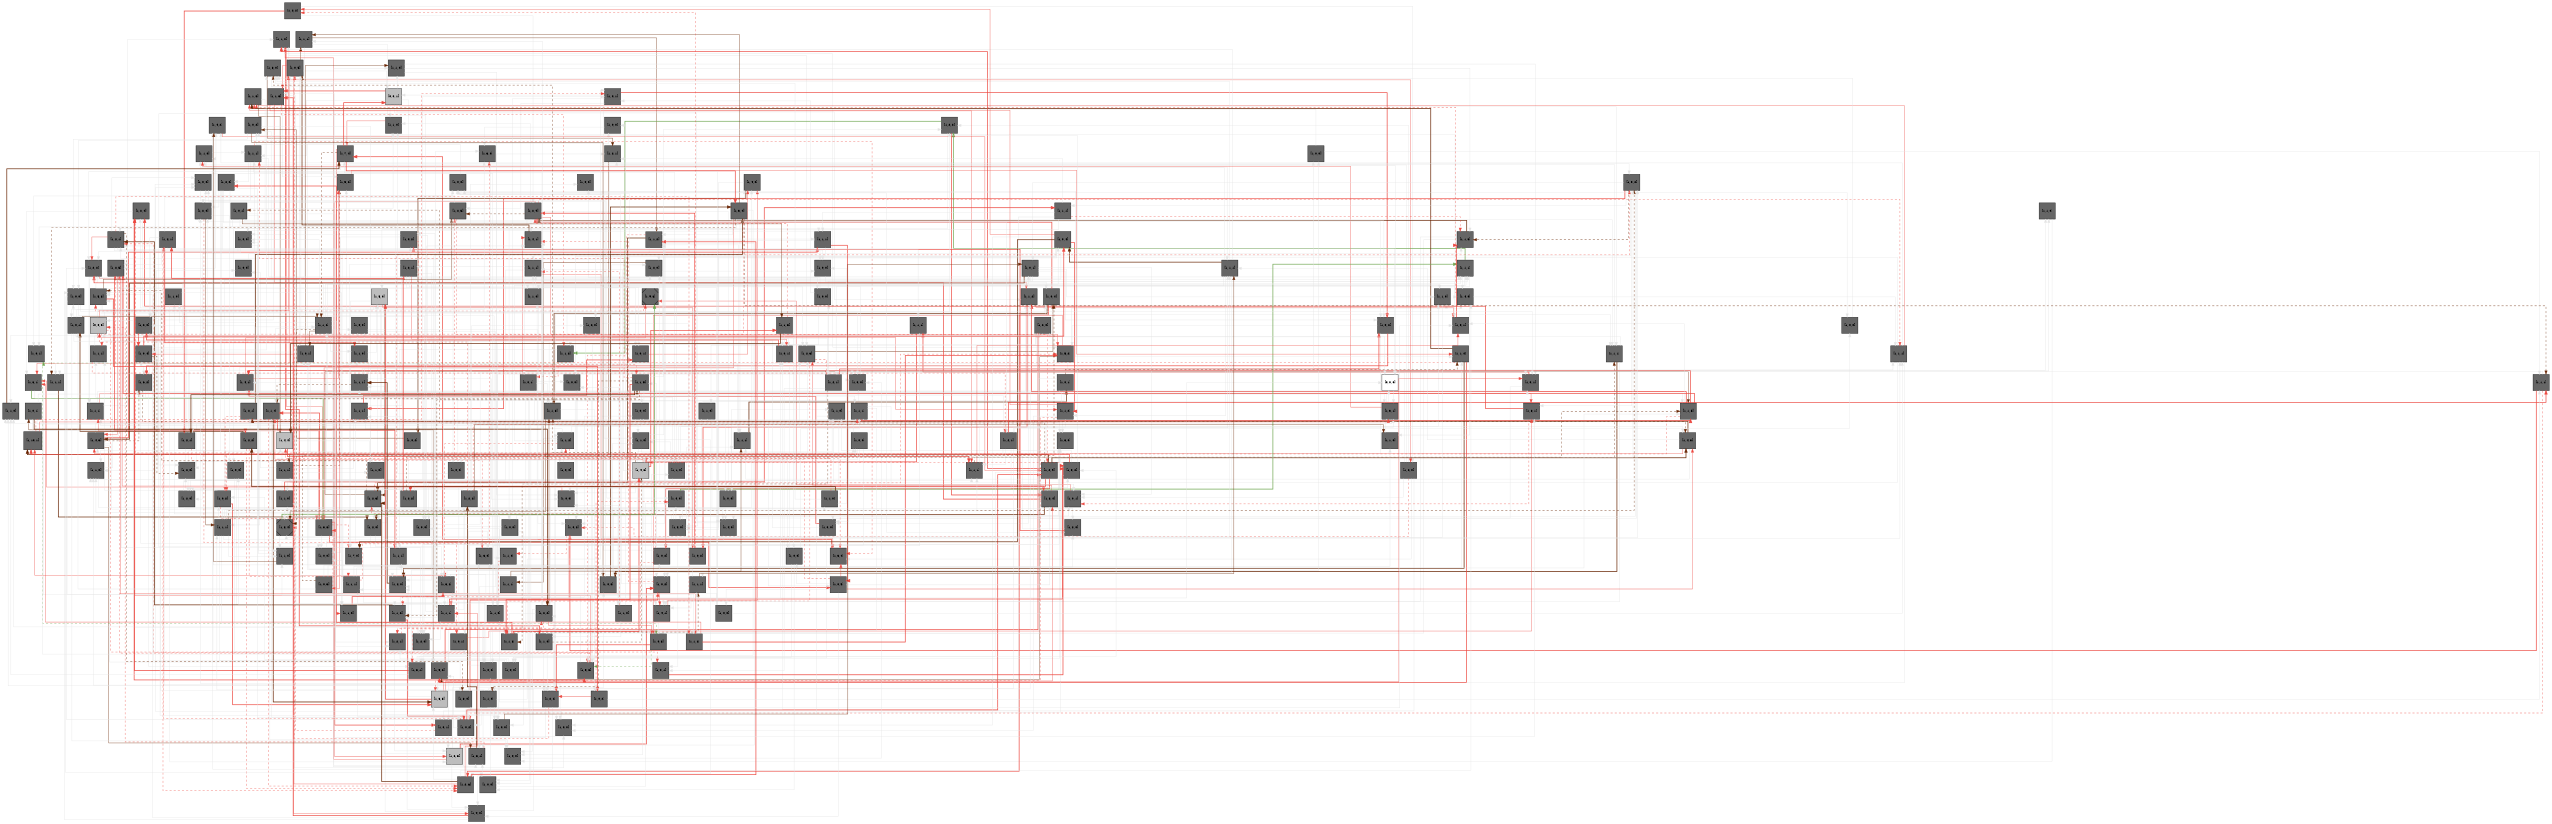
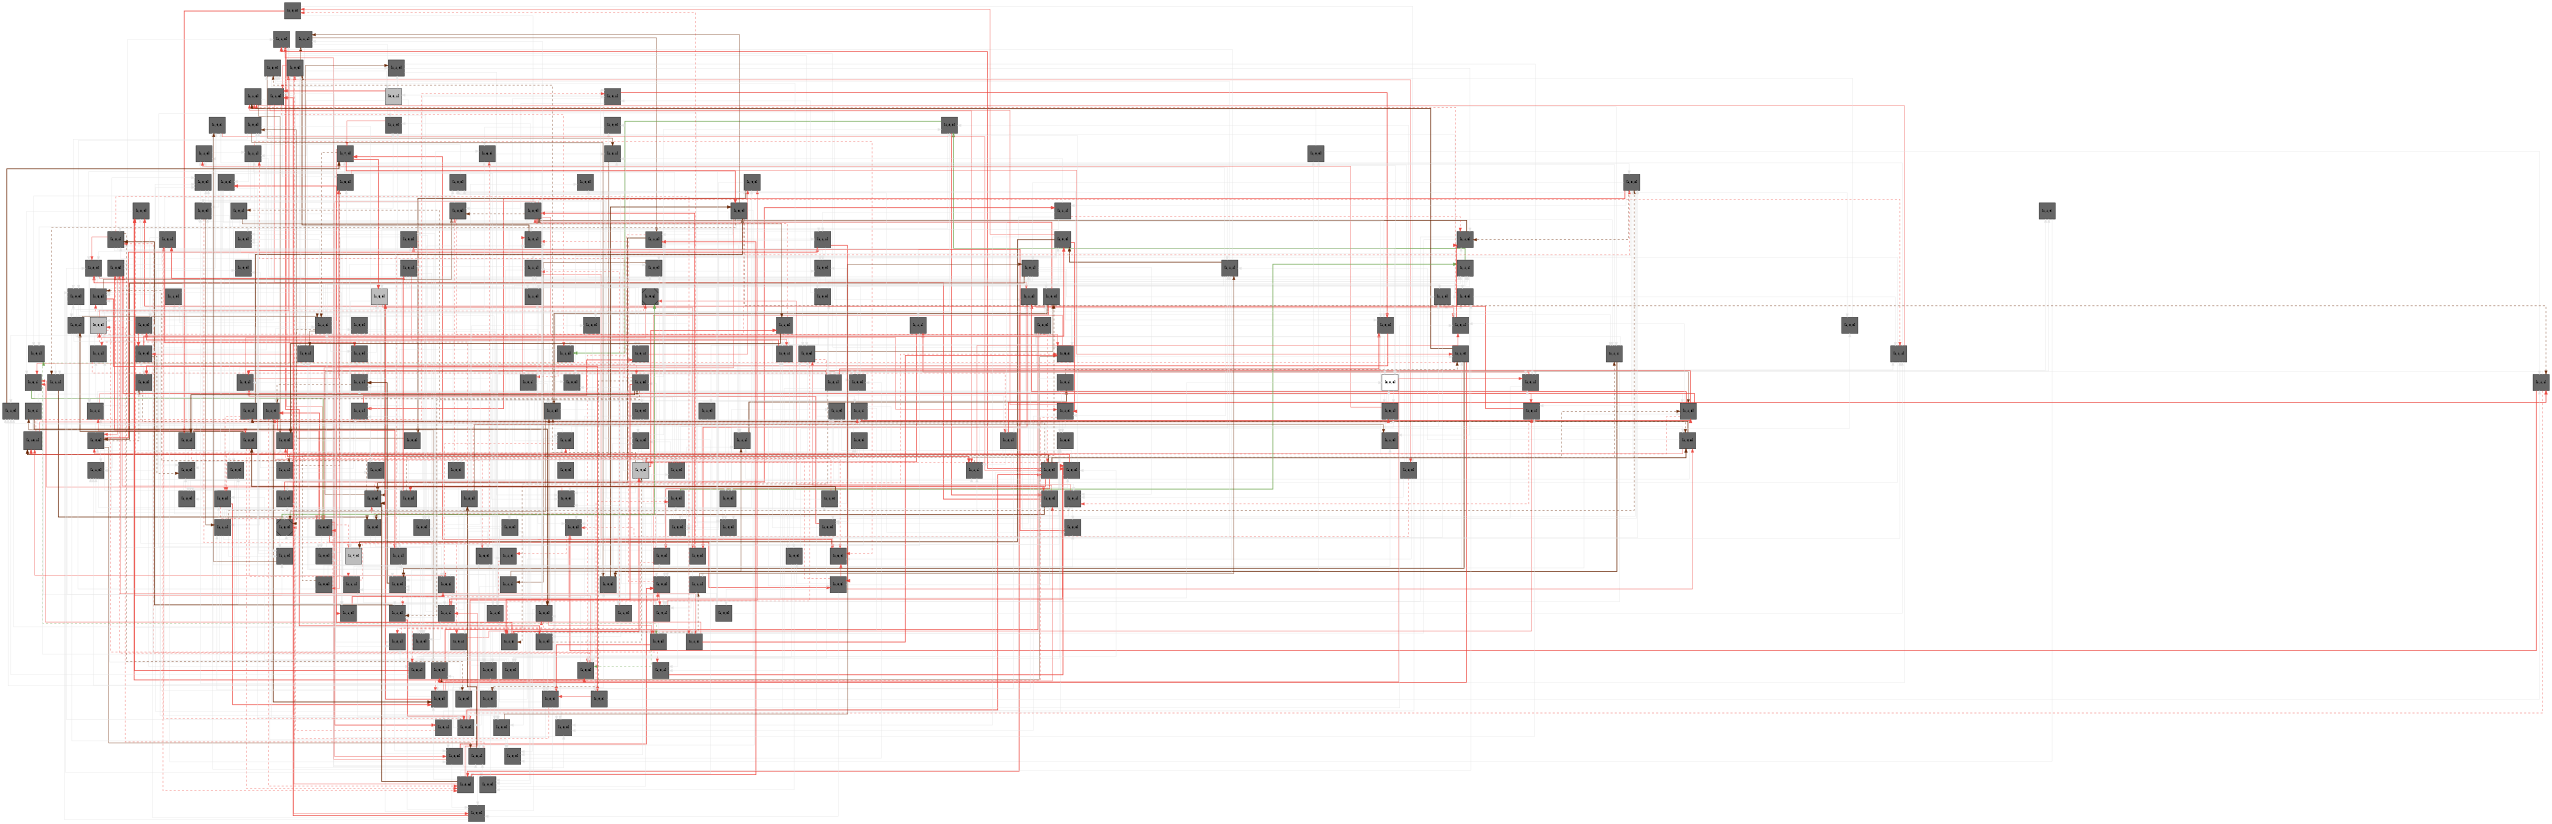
(344, 103) -> (378, 217)
(285, 441) -> (285, 441)
(354, 556) -> (354, 556)
(439, 699) -> (439, 699)
(454, 756) -> (454, 756)
